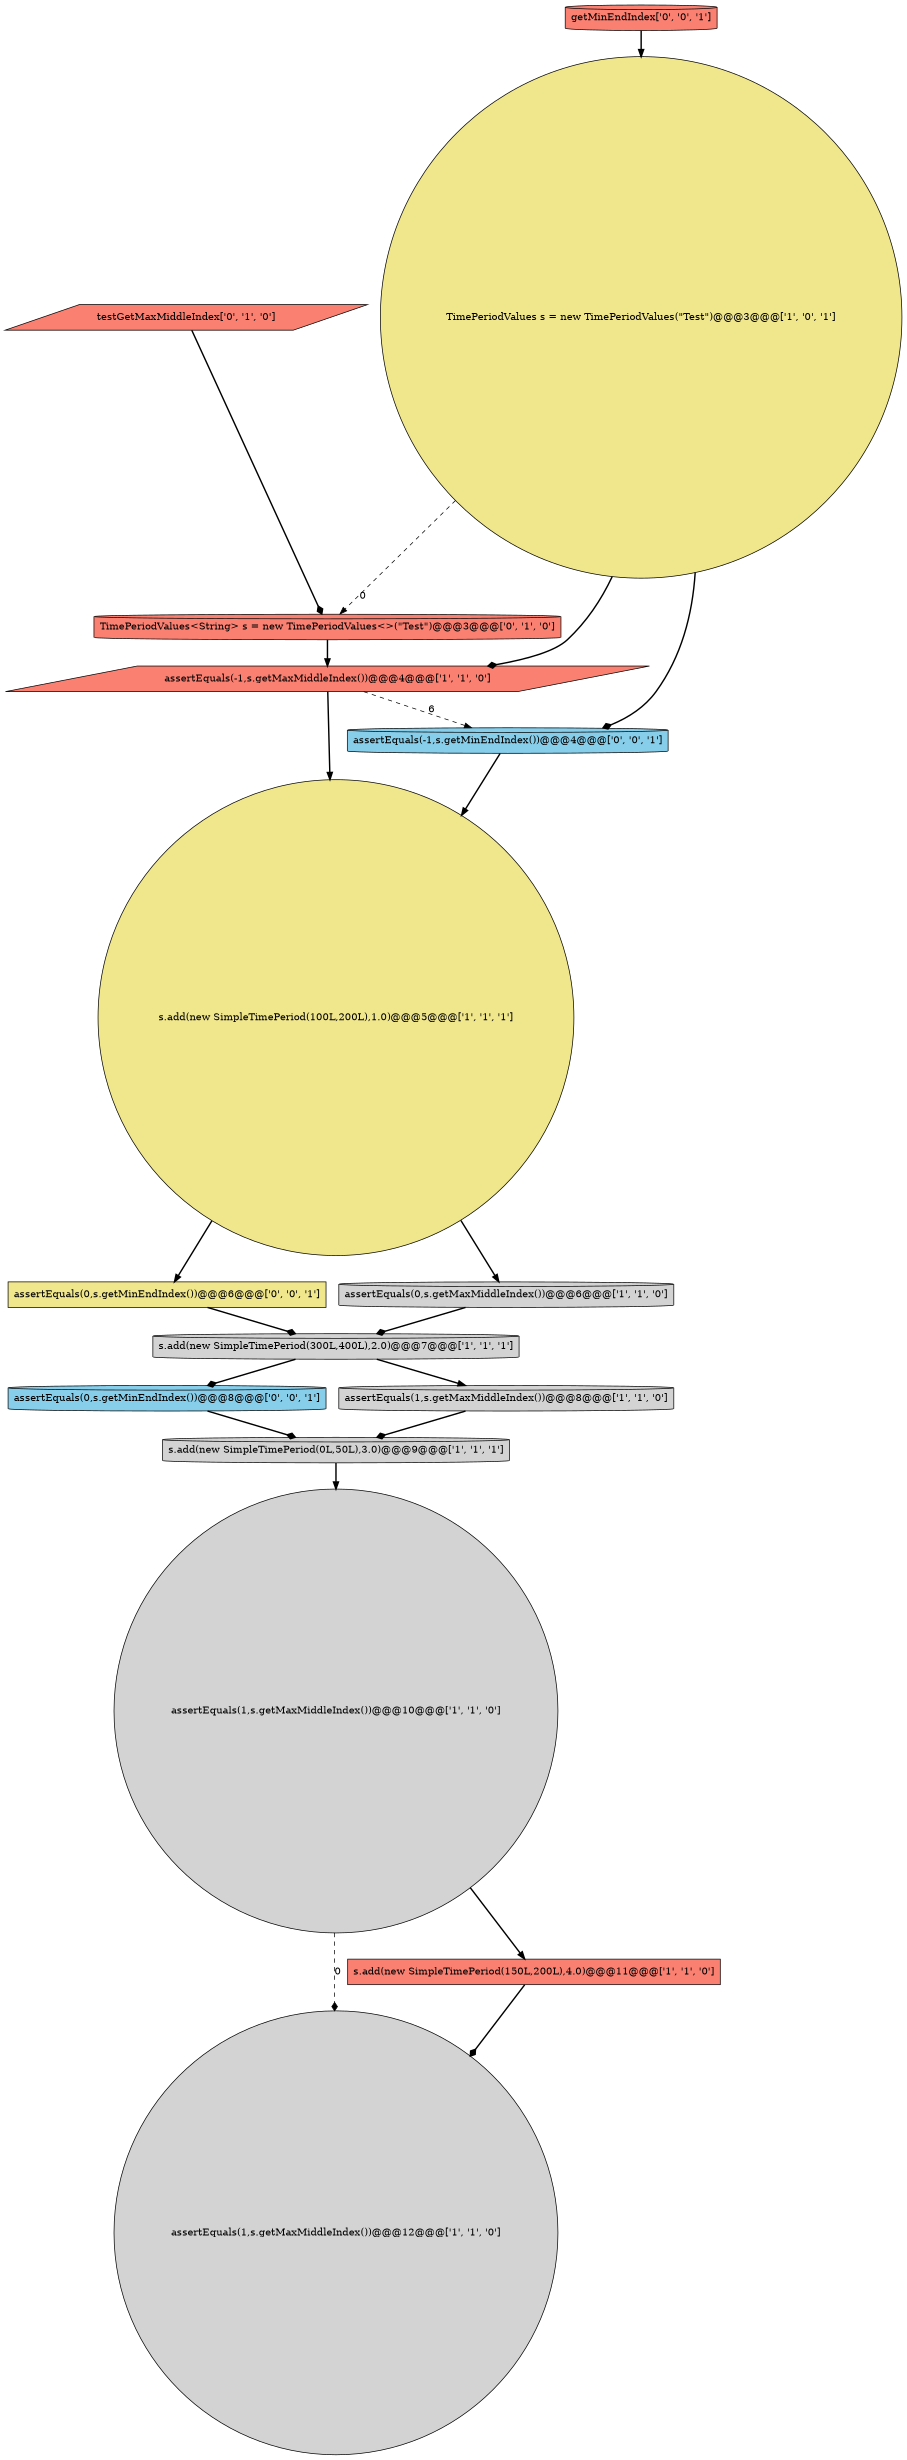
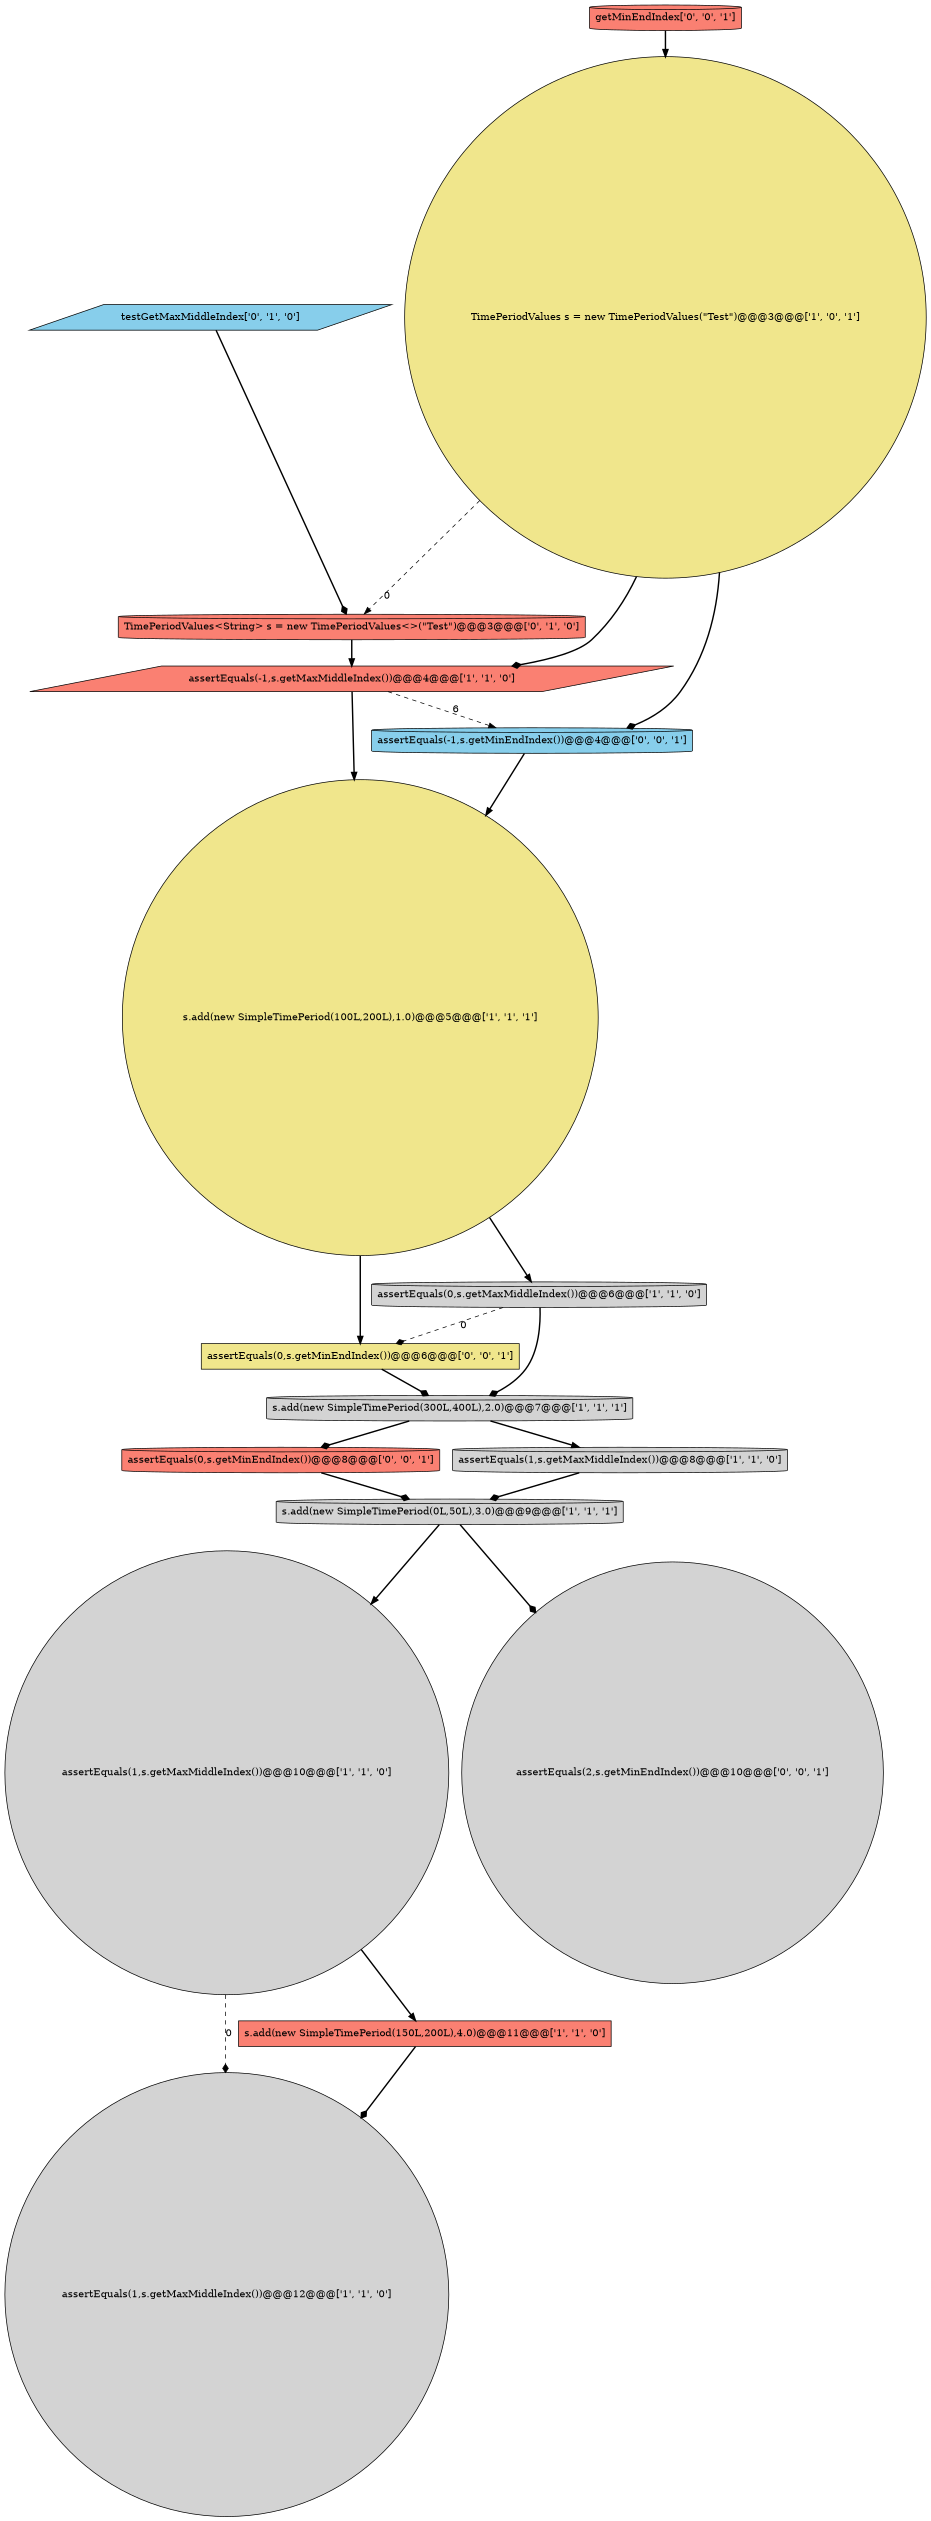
(186, 317) -> (211, 317)
none -> (454, 1324)
(167, 1398) -> (281, 1460)
none -> (673, 1773)
